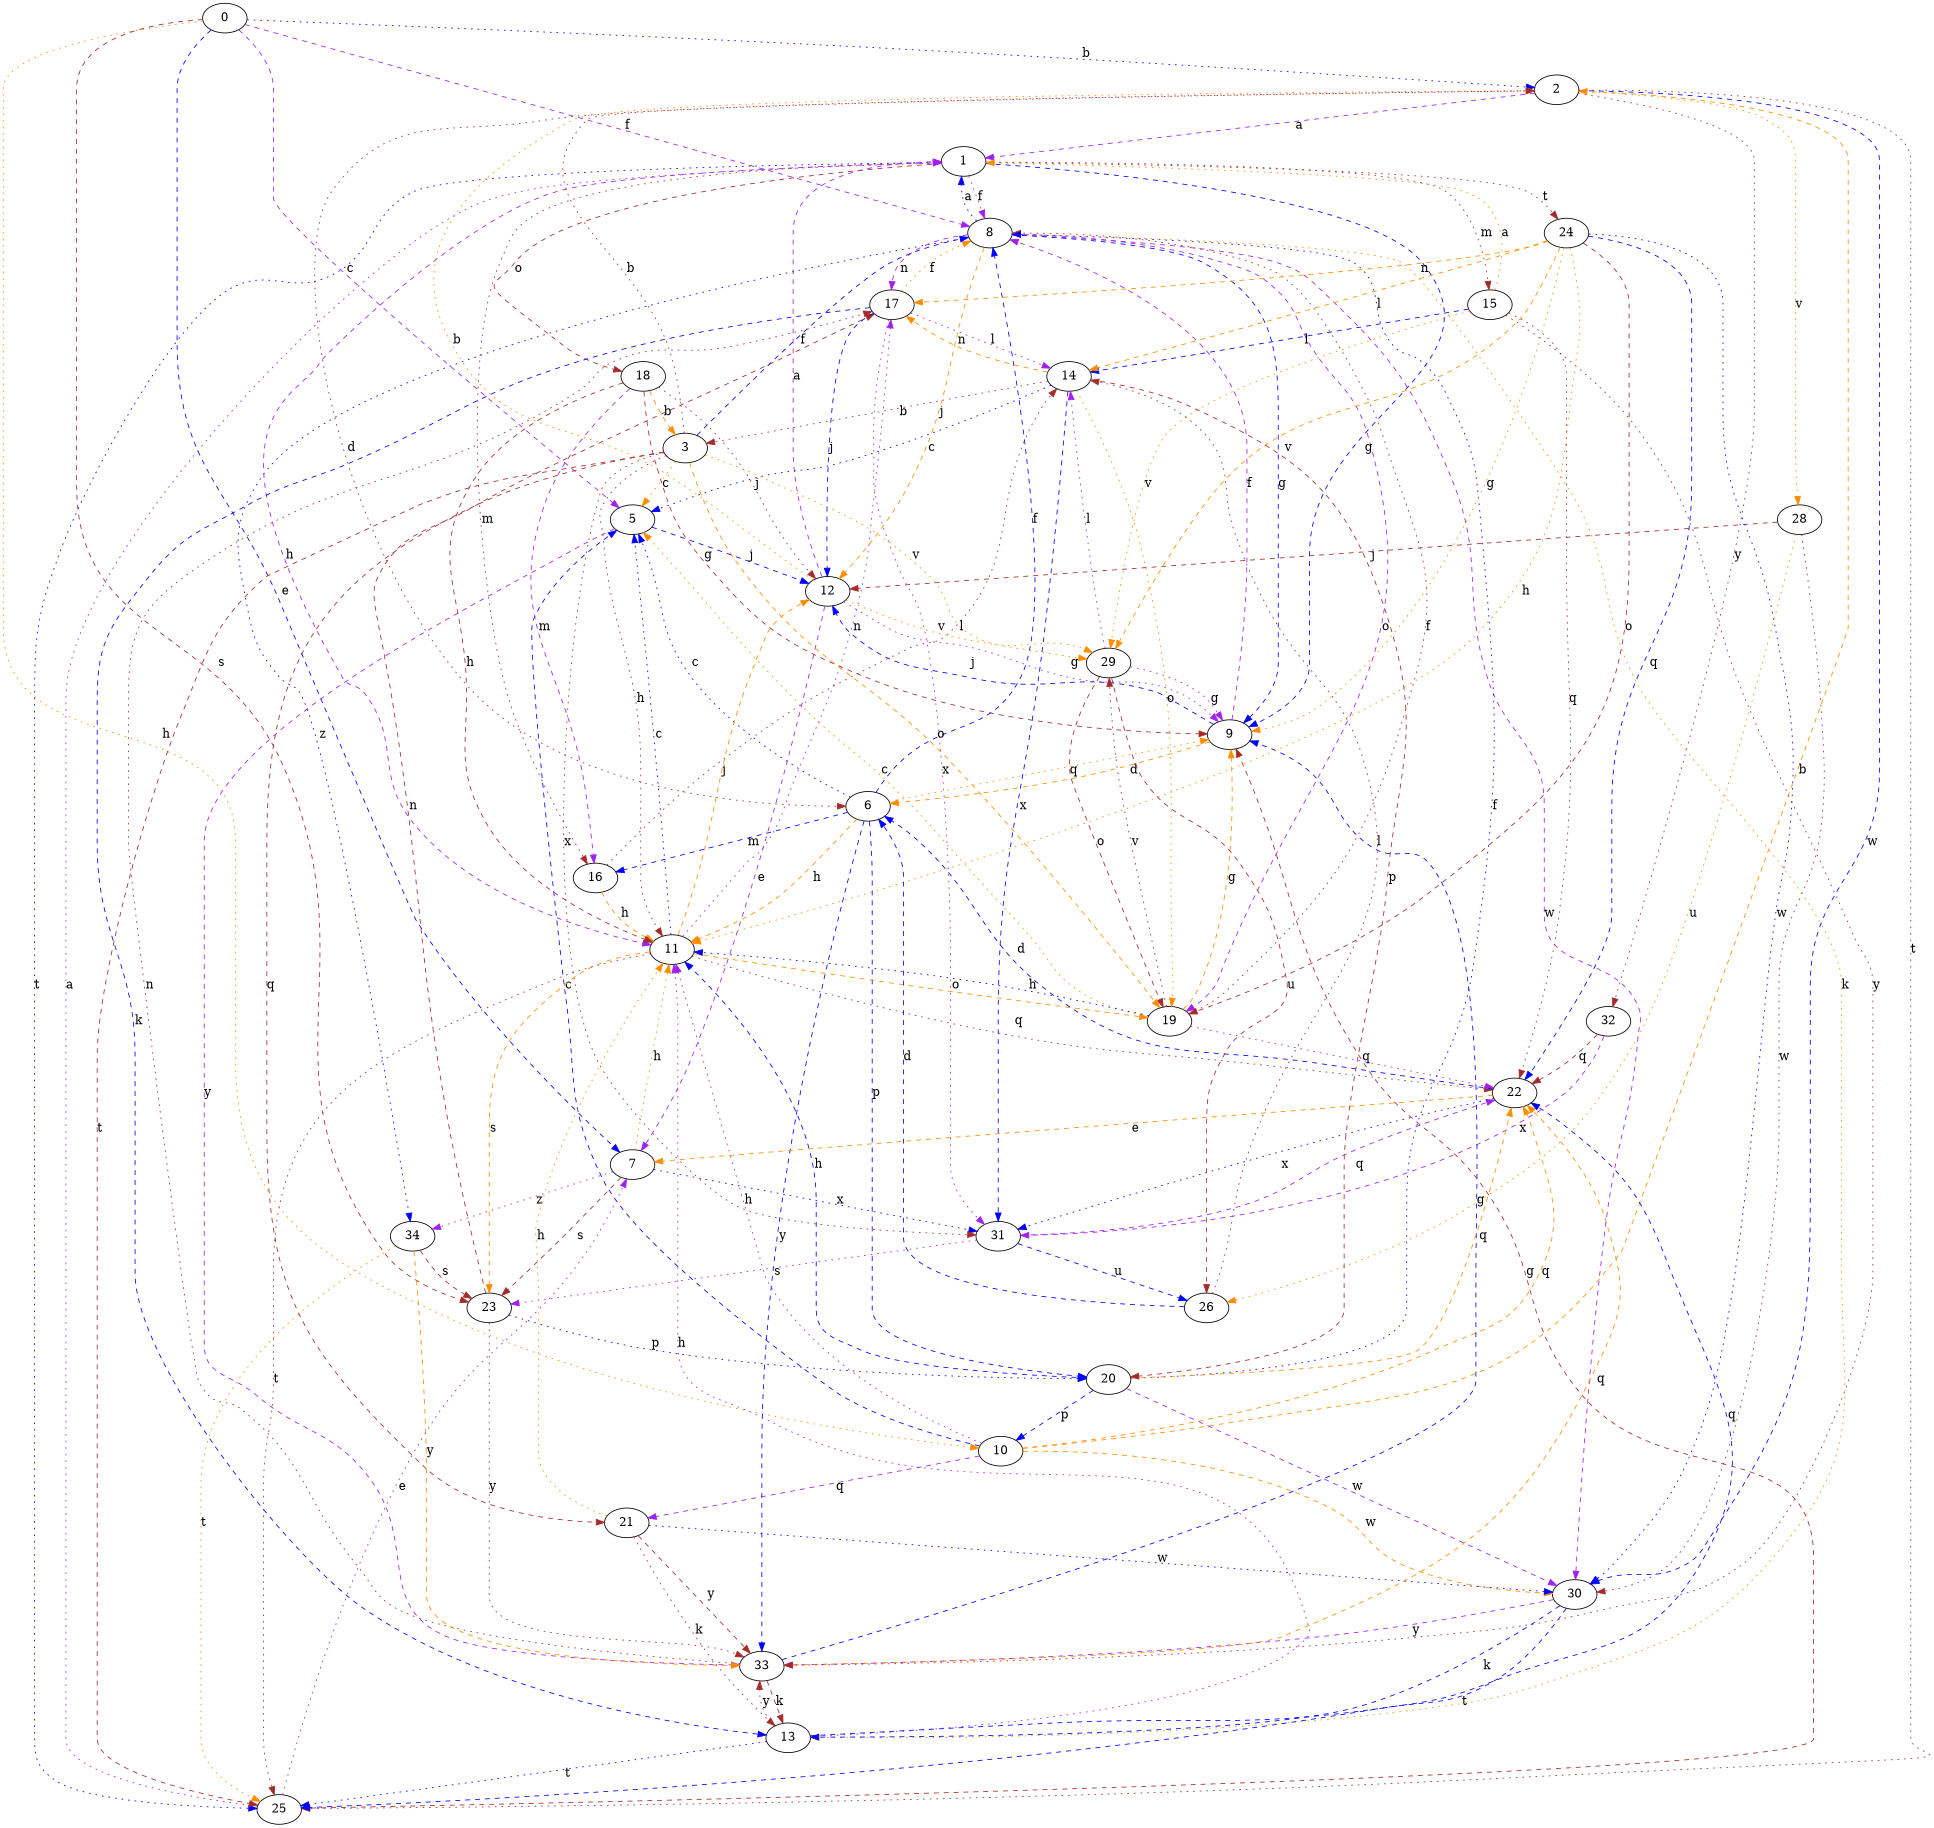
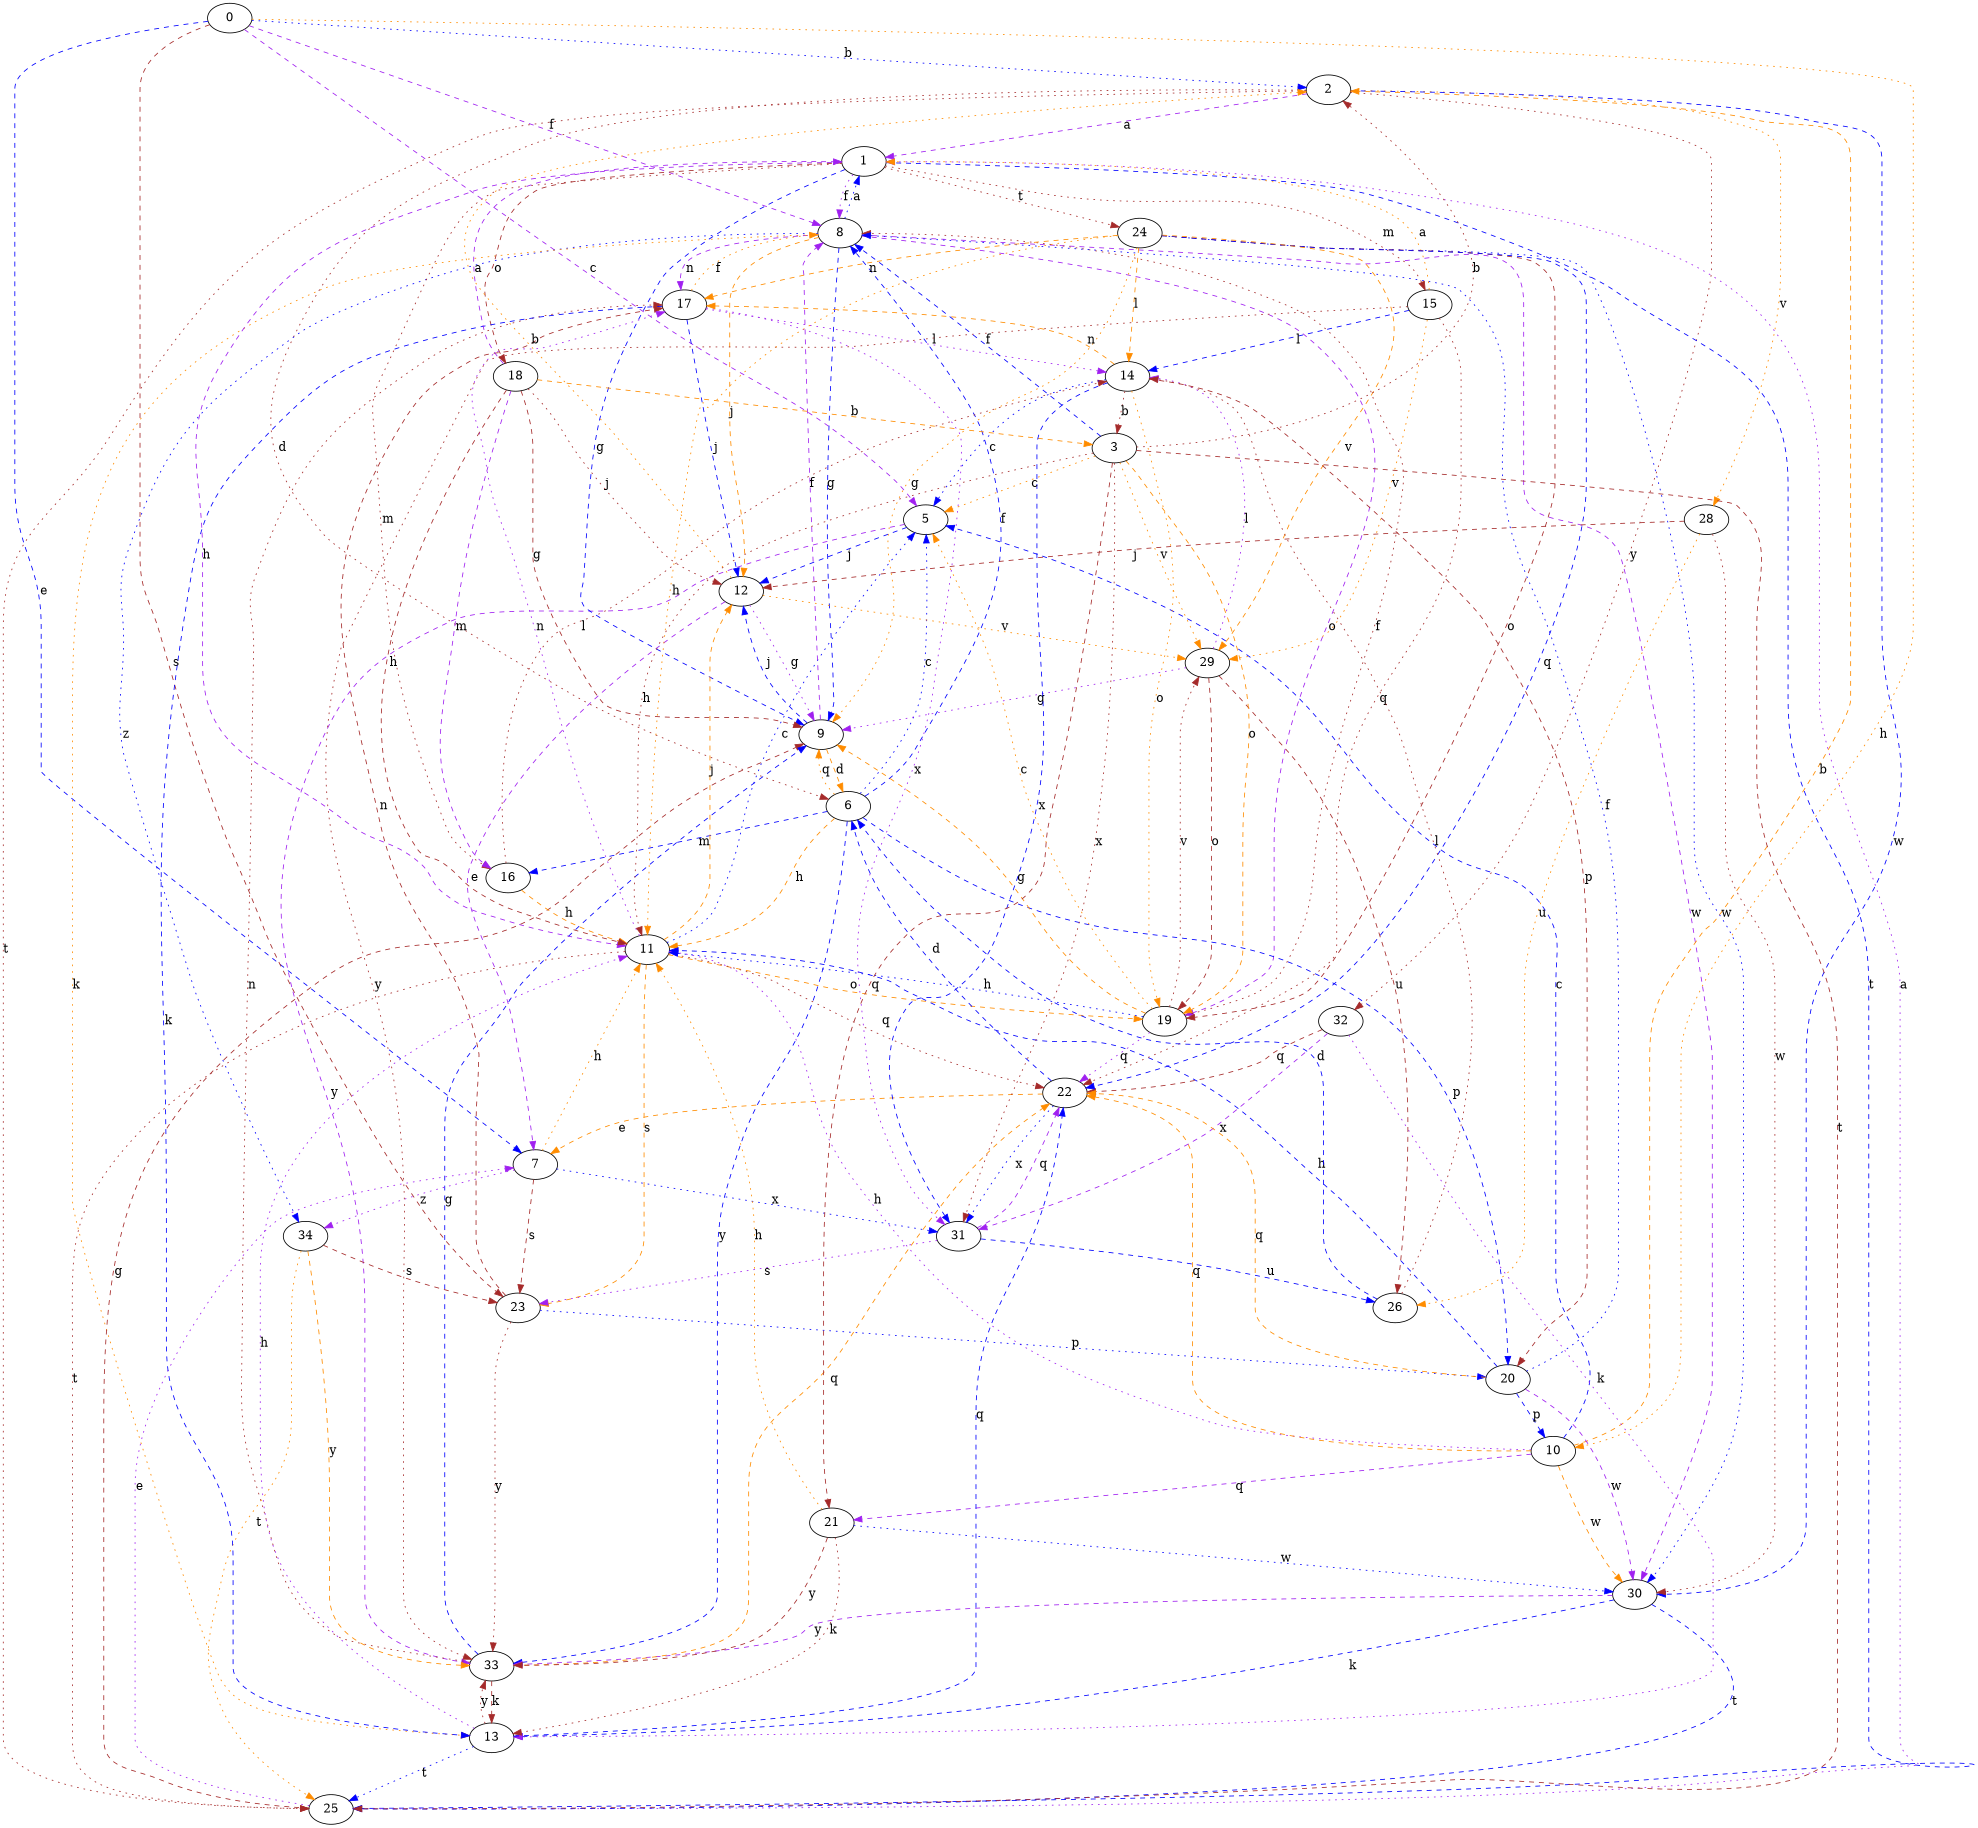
(793, 307) -> (504, 200)
(35, 732) -> (1869, 1454)
none -> (1494, 1708)
